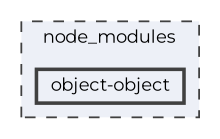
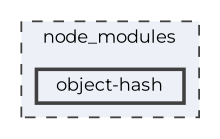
(110, 86) -> (110, 86)
